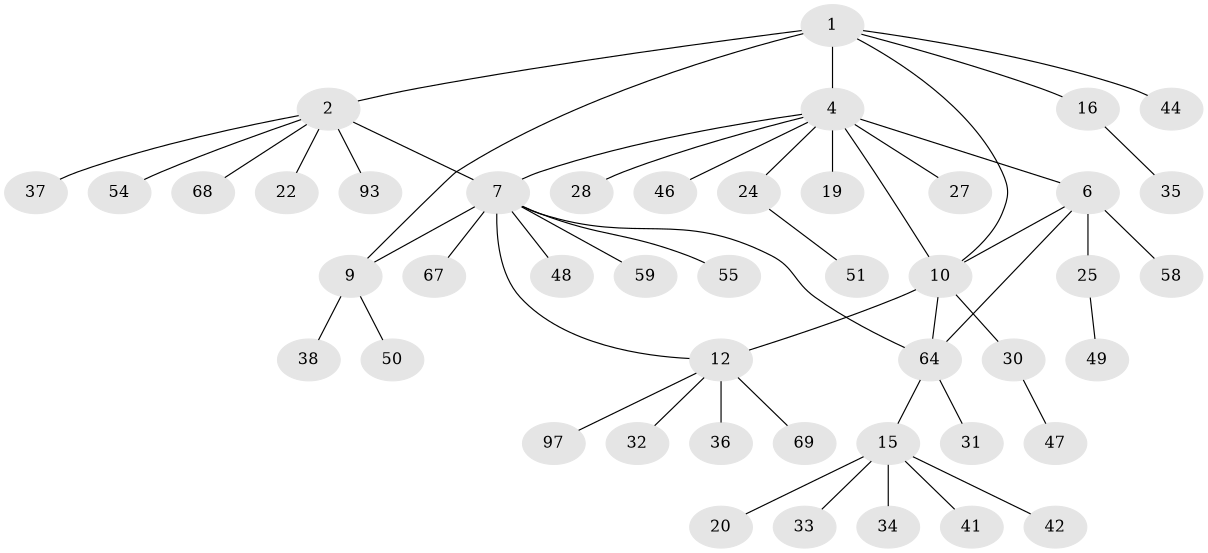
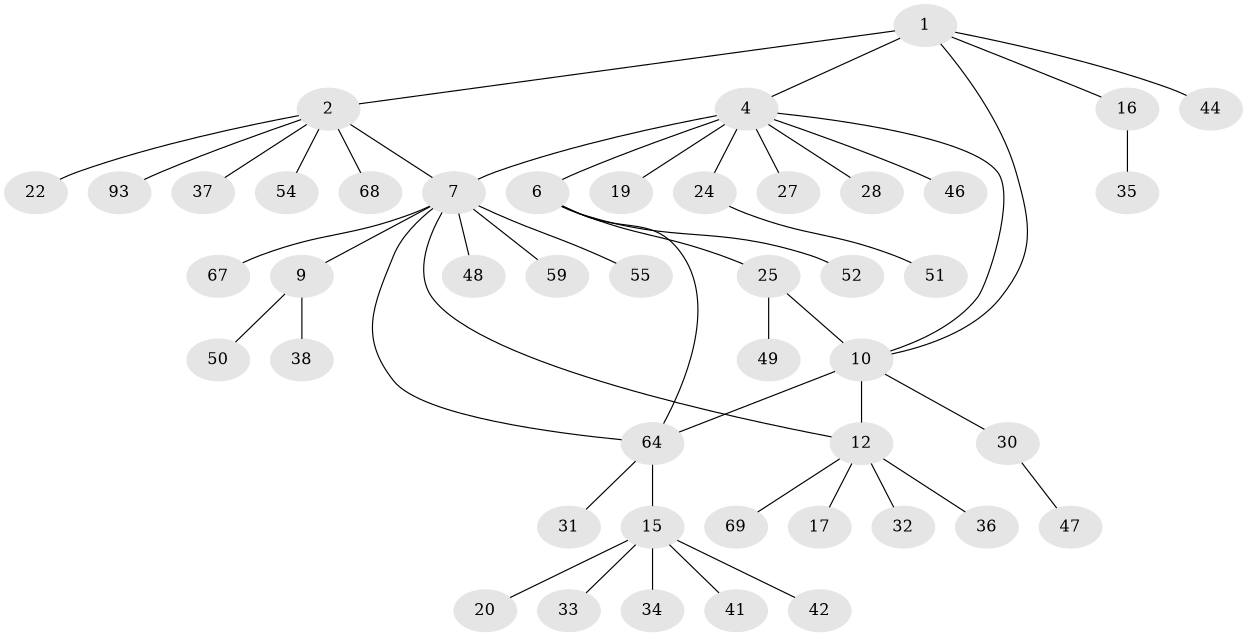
(567, 114) -> none
(1014, 234) -> (815, 318)
(1172, 276) -> (852, 276)
(554, 444) -> (820, 527)
